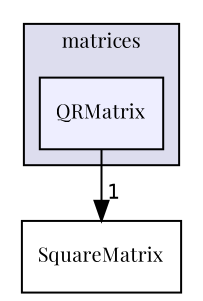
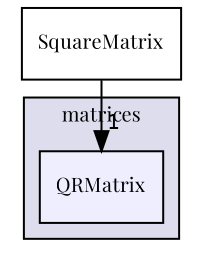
(102, 178) -> (102, 109)
